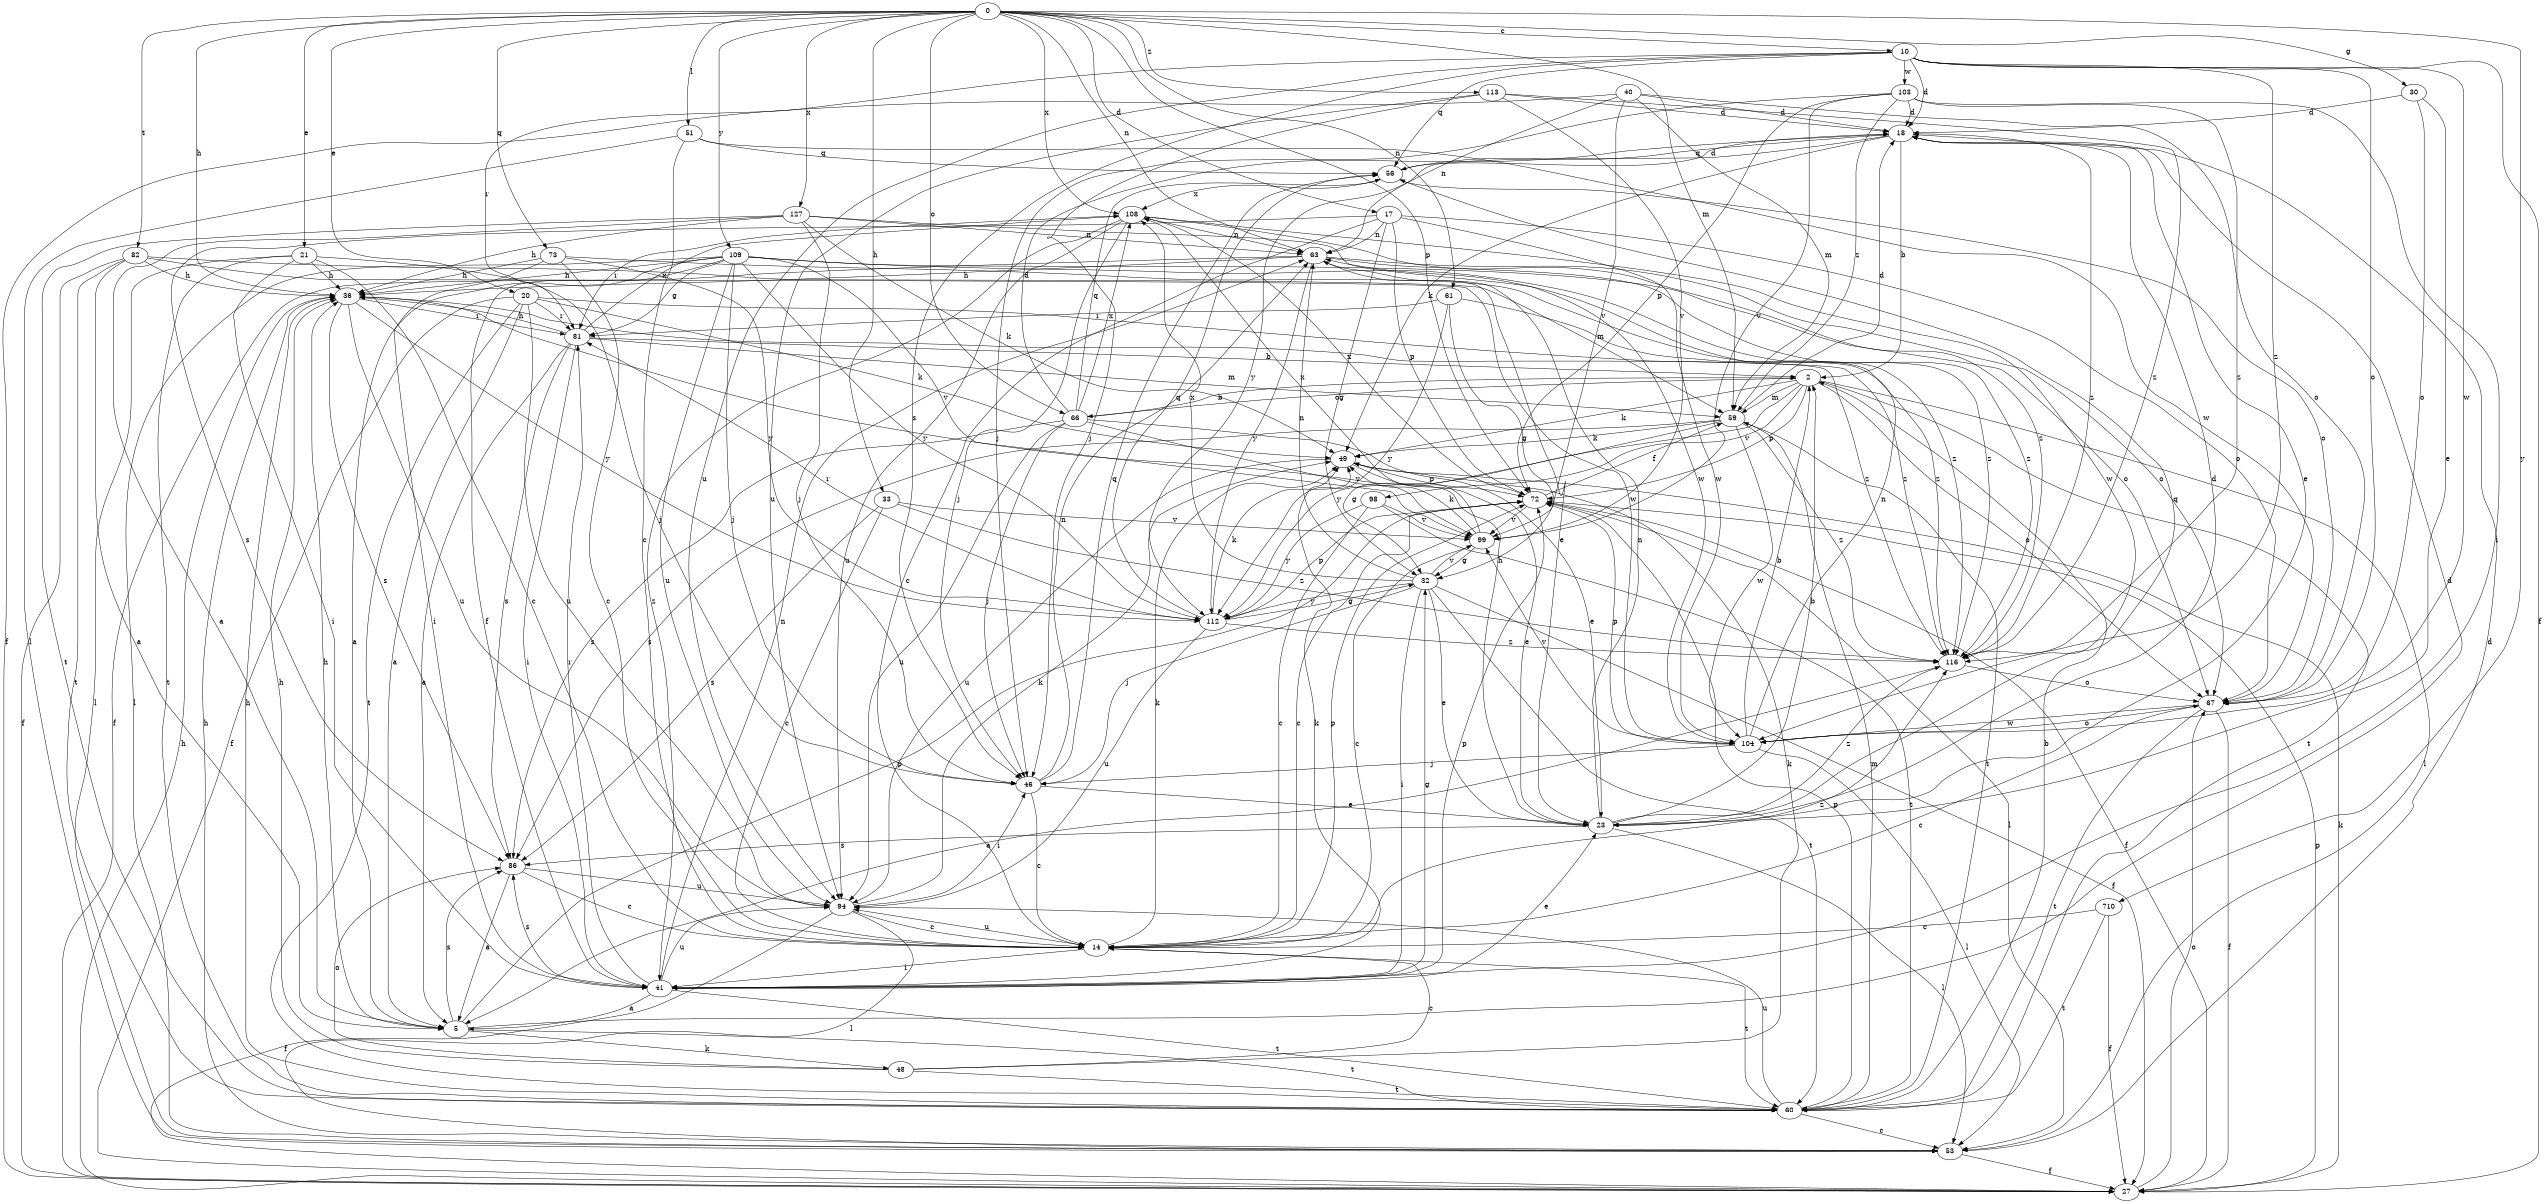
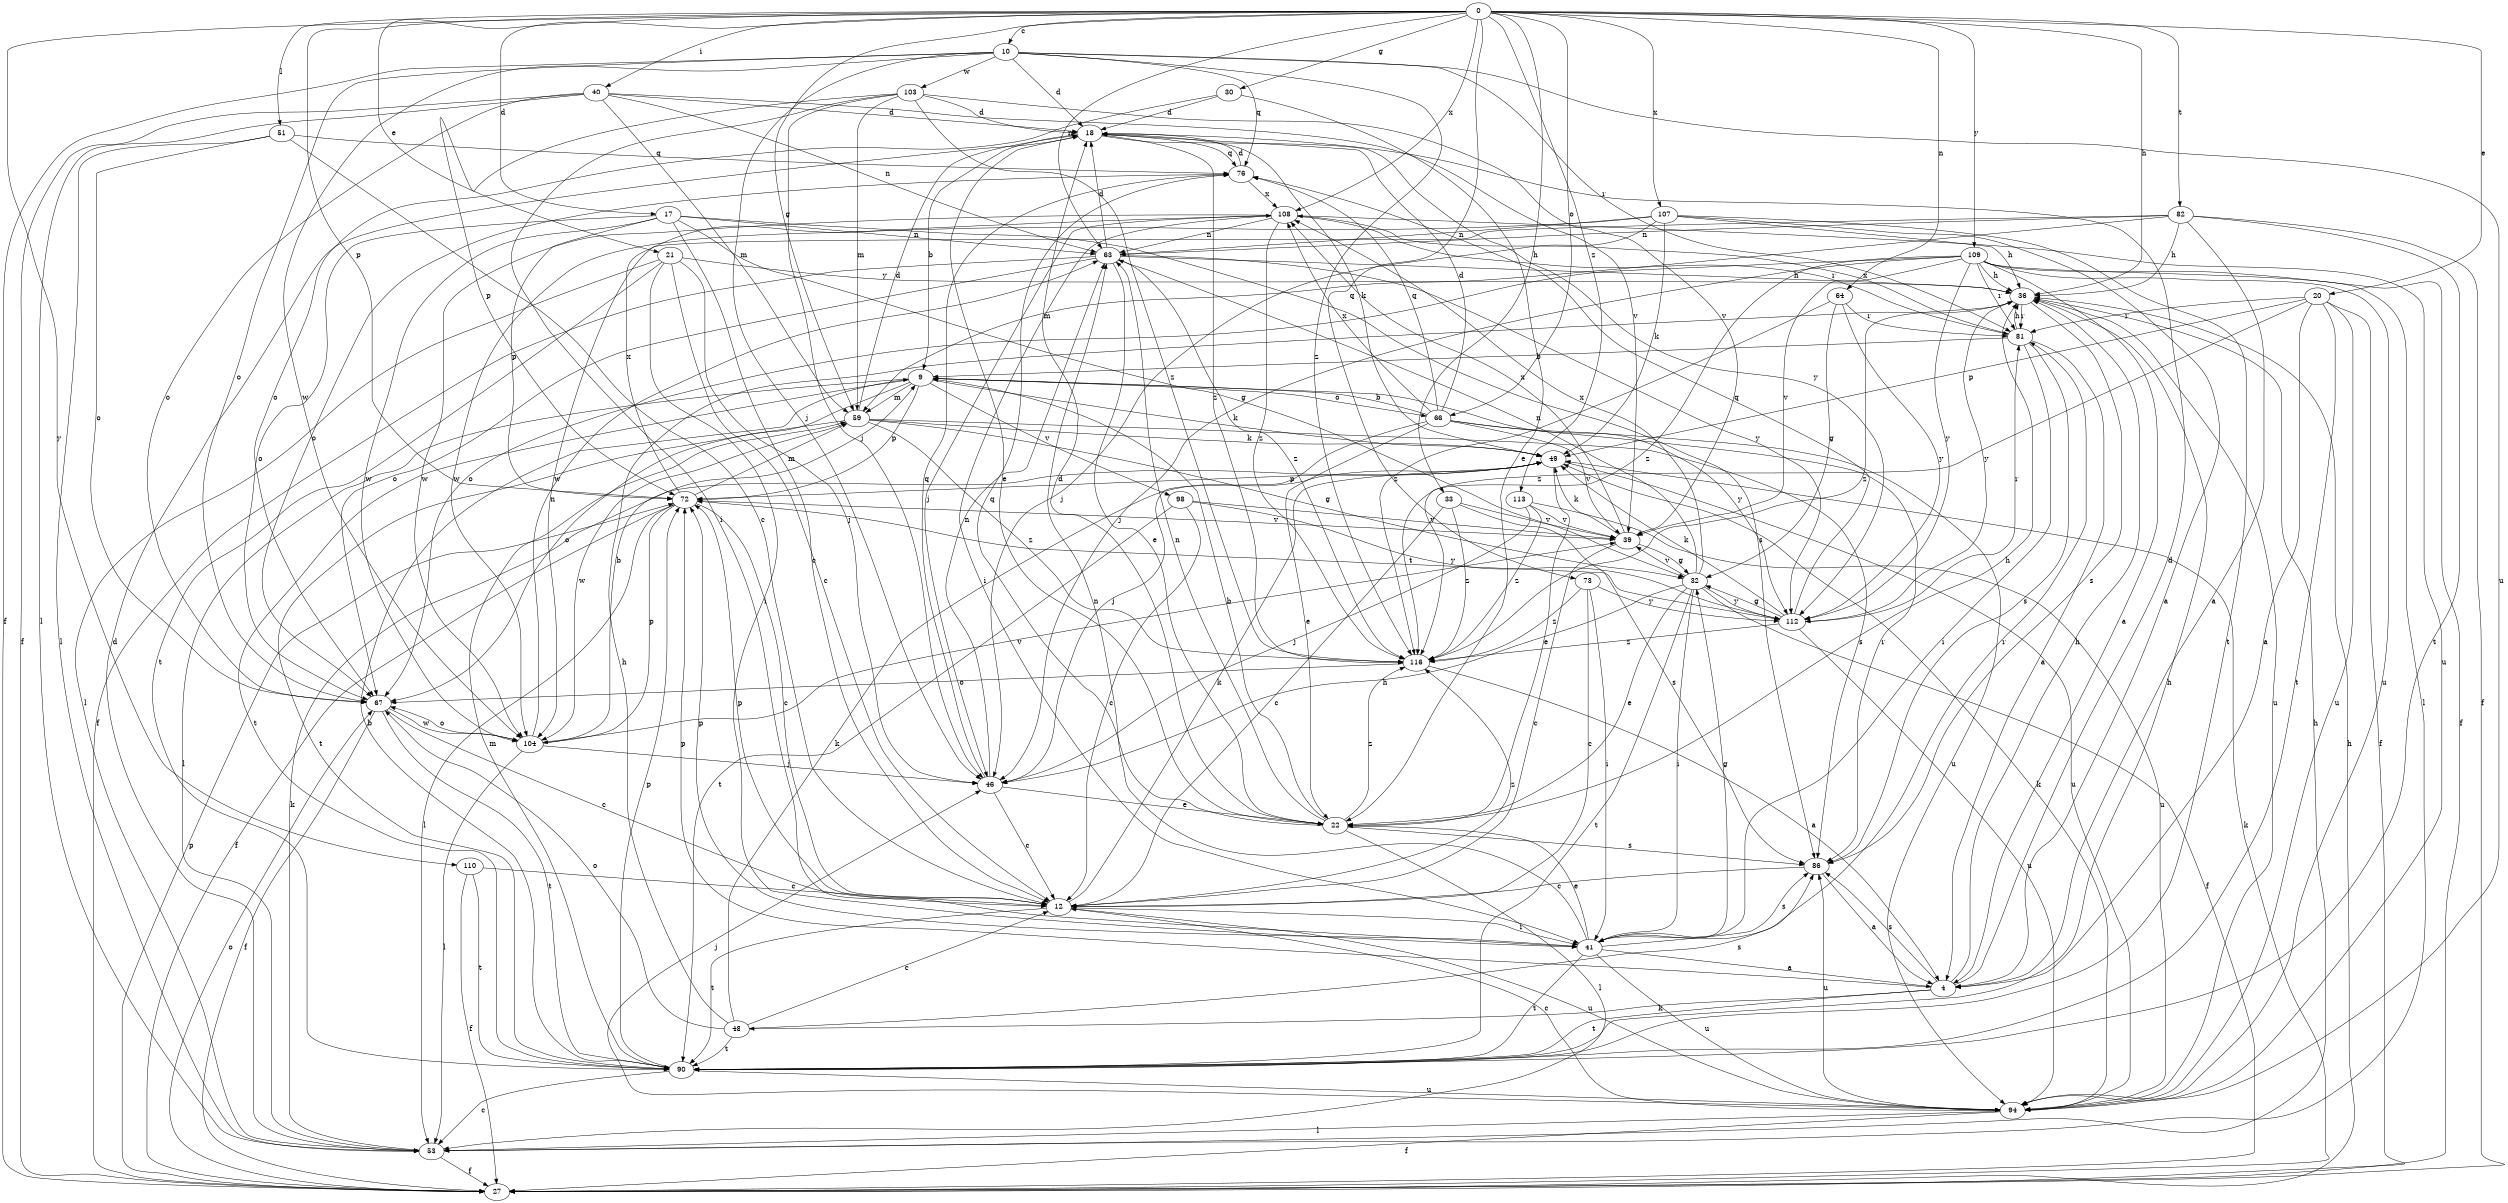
none -> (1032, 16)
(1695, 113) -> (1099, 199)
(1390, 174) -> (1241, 174)
(796, 215) -> (1664, 215)
(1706, 215) -> (788, 215)
none -> (1620, 233)
(1857, 256) -> (861, 256)
(453, 275) -> none
(331, 276) -> (885, 276)
(675, 296) -> (2000, 296)
(1449, 296) -> (1840, 296)
(920, 378) -> (1971, 378)
(1808, 378) -> (921, 378)
(1152, 381) -> none
(914, 418) -> (807, 418)
(2206, 418) -> (99, 418)
(1654, 459) -> (791, 459)
none -> (39, 505)
(1482, 541) -> (1627, 541)
(474, 549) -> (2446, 1128)
(1321, 561) -> (1411, 561)
(654, 602) -> (985, 581)
(593, 642) -> (1883, 642)
(1610, 666) -> (649, 652)
(1127, 683) -> (1385, 683)
(1601, 826) -> (1335, 826)
(999, 846) -> (716, 948)
none -> (579, 857)
(675, 886) -> (1824, 1069)
(2109, 907) -> (470, 866)
(1096, 948) -> (1059, 907)
(1254, 962) -> (541, 556)
(337, 968) -> (1739, 948)
(456, 1029) -> (1943, 989)
(1790, 1111) -> (681, 1070)
